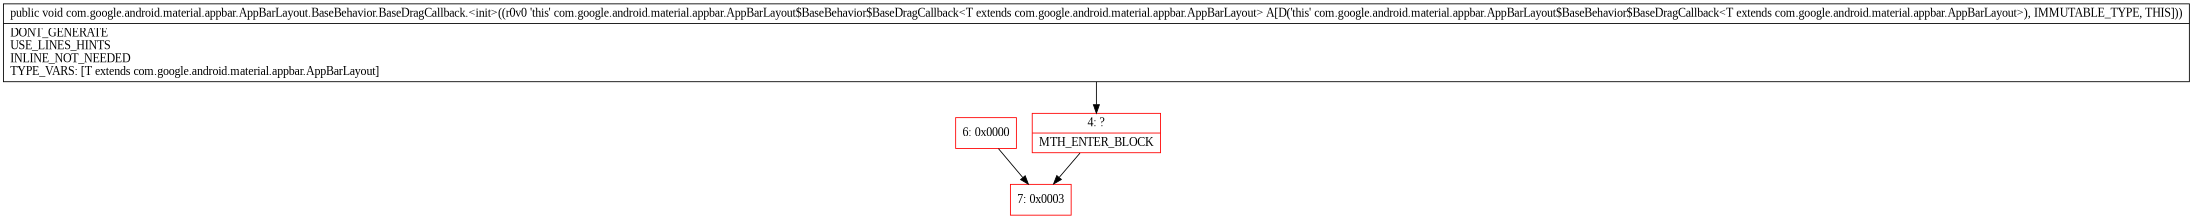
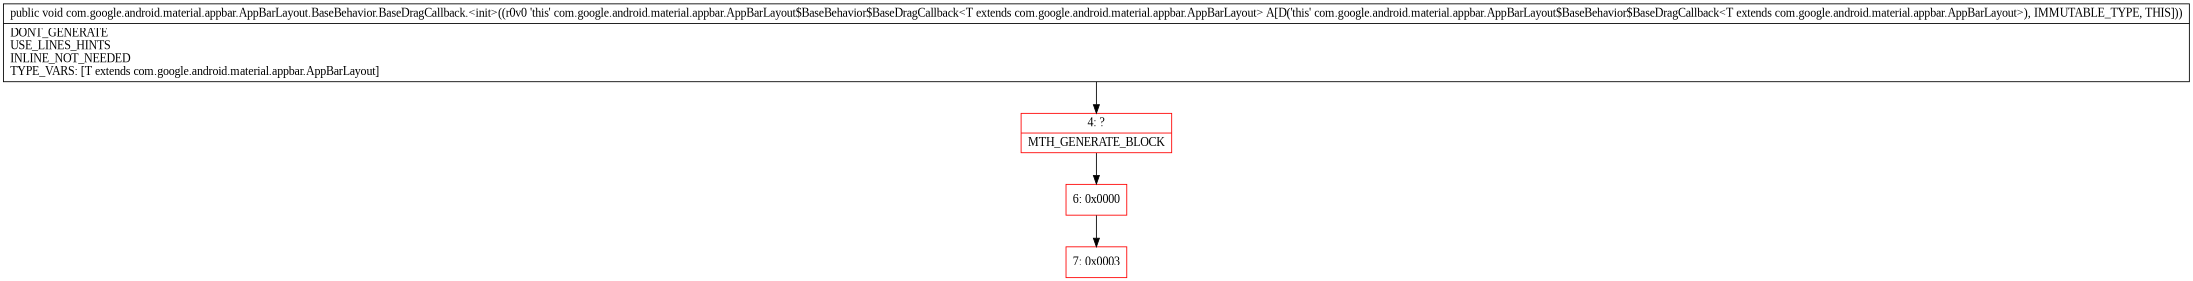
(1096, 142) -> (1096, 142)
(1070, 165) -> (1096, 164)
